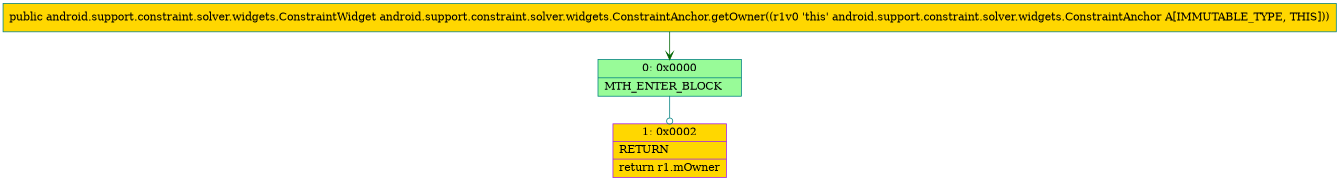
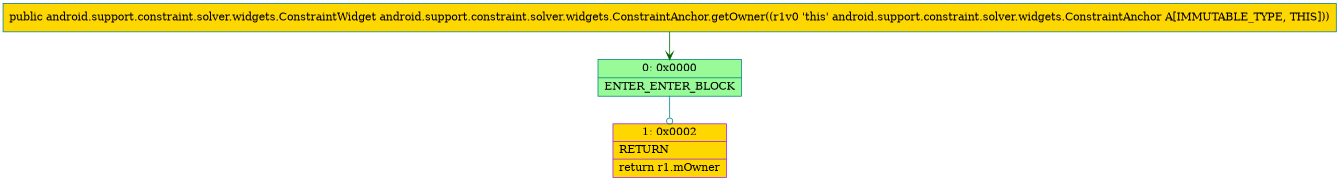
(663, 87) -> (670, 87)
